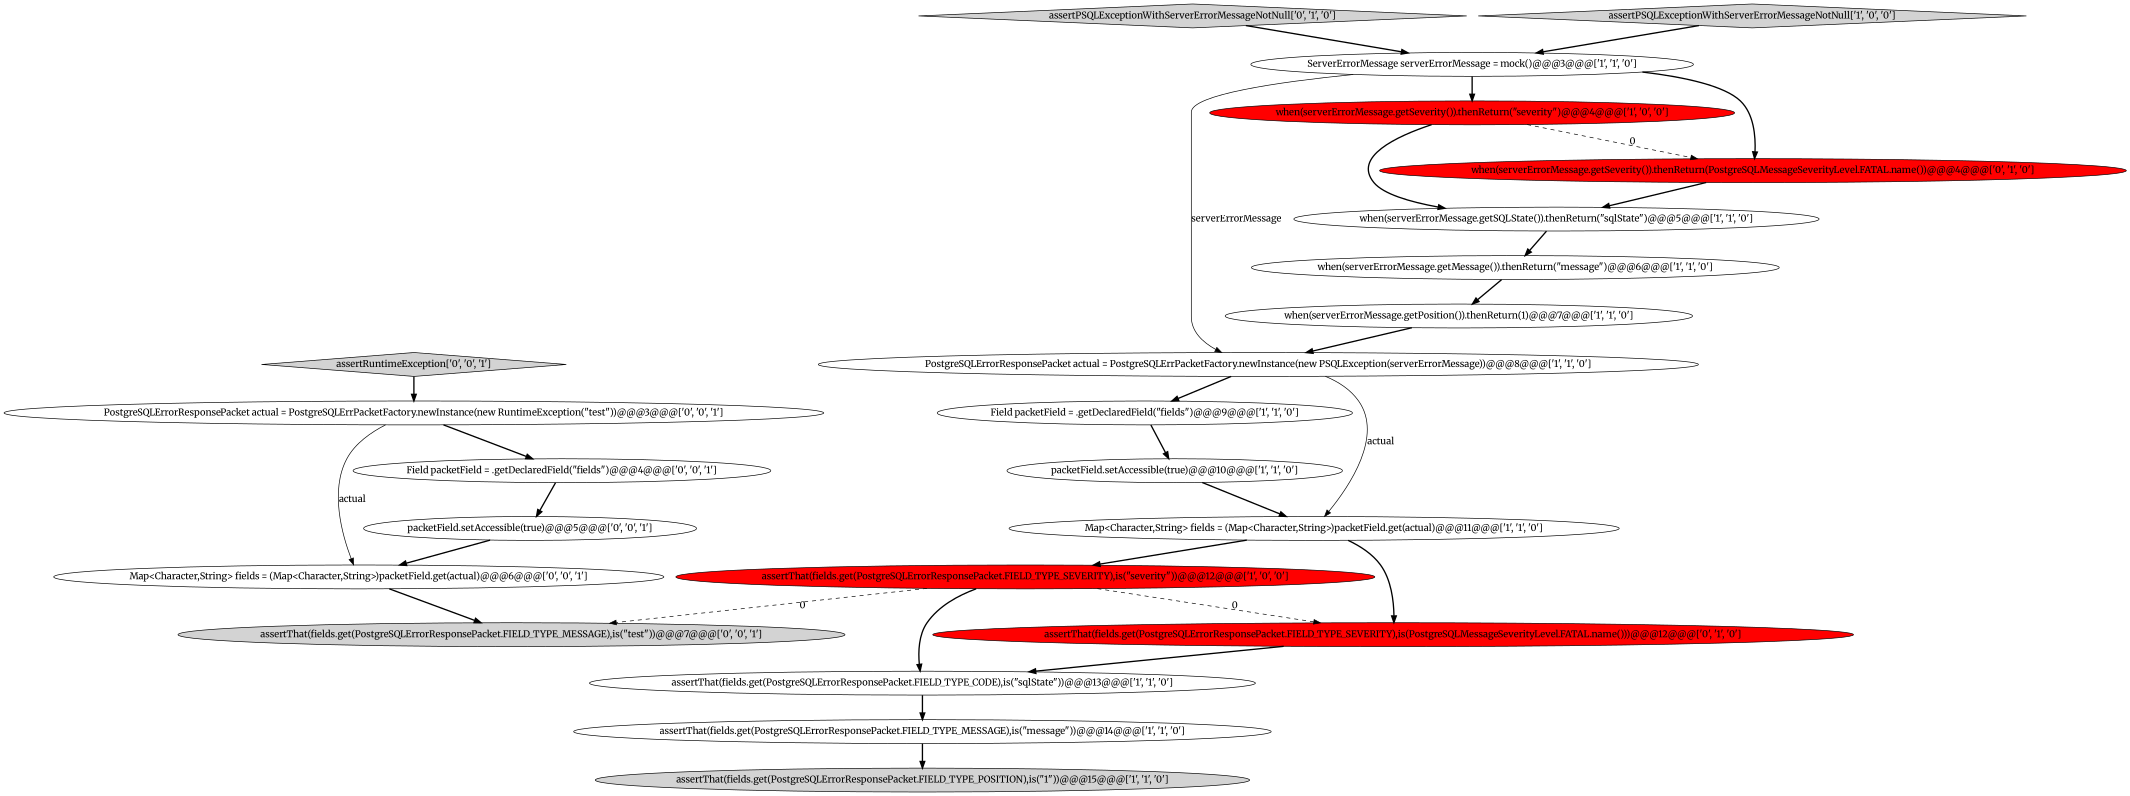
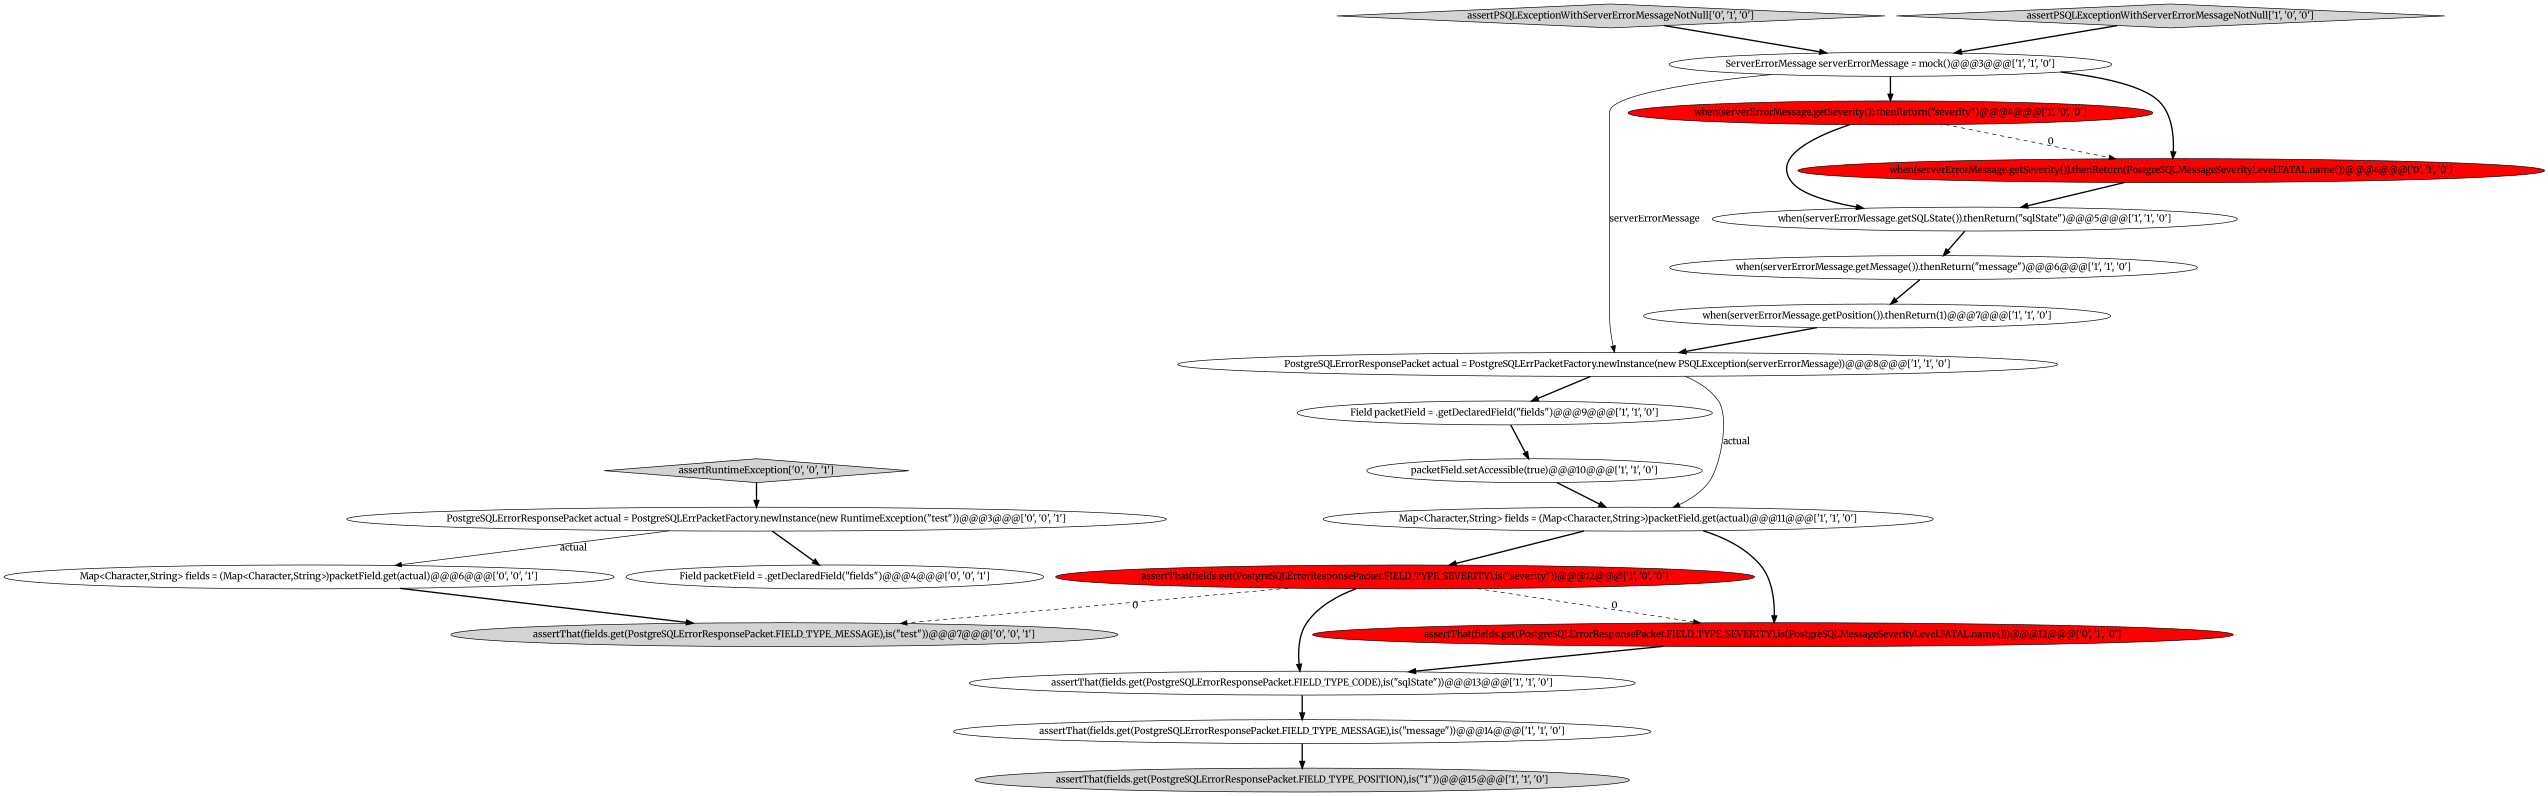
(530, 528) -> none
